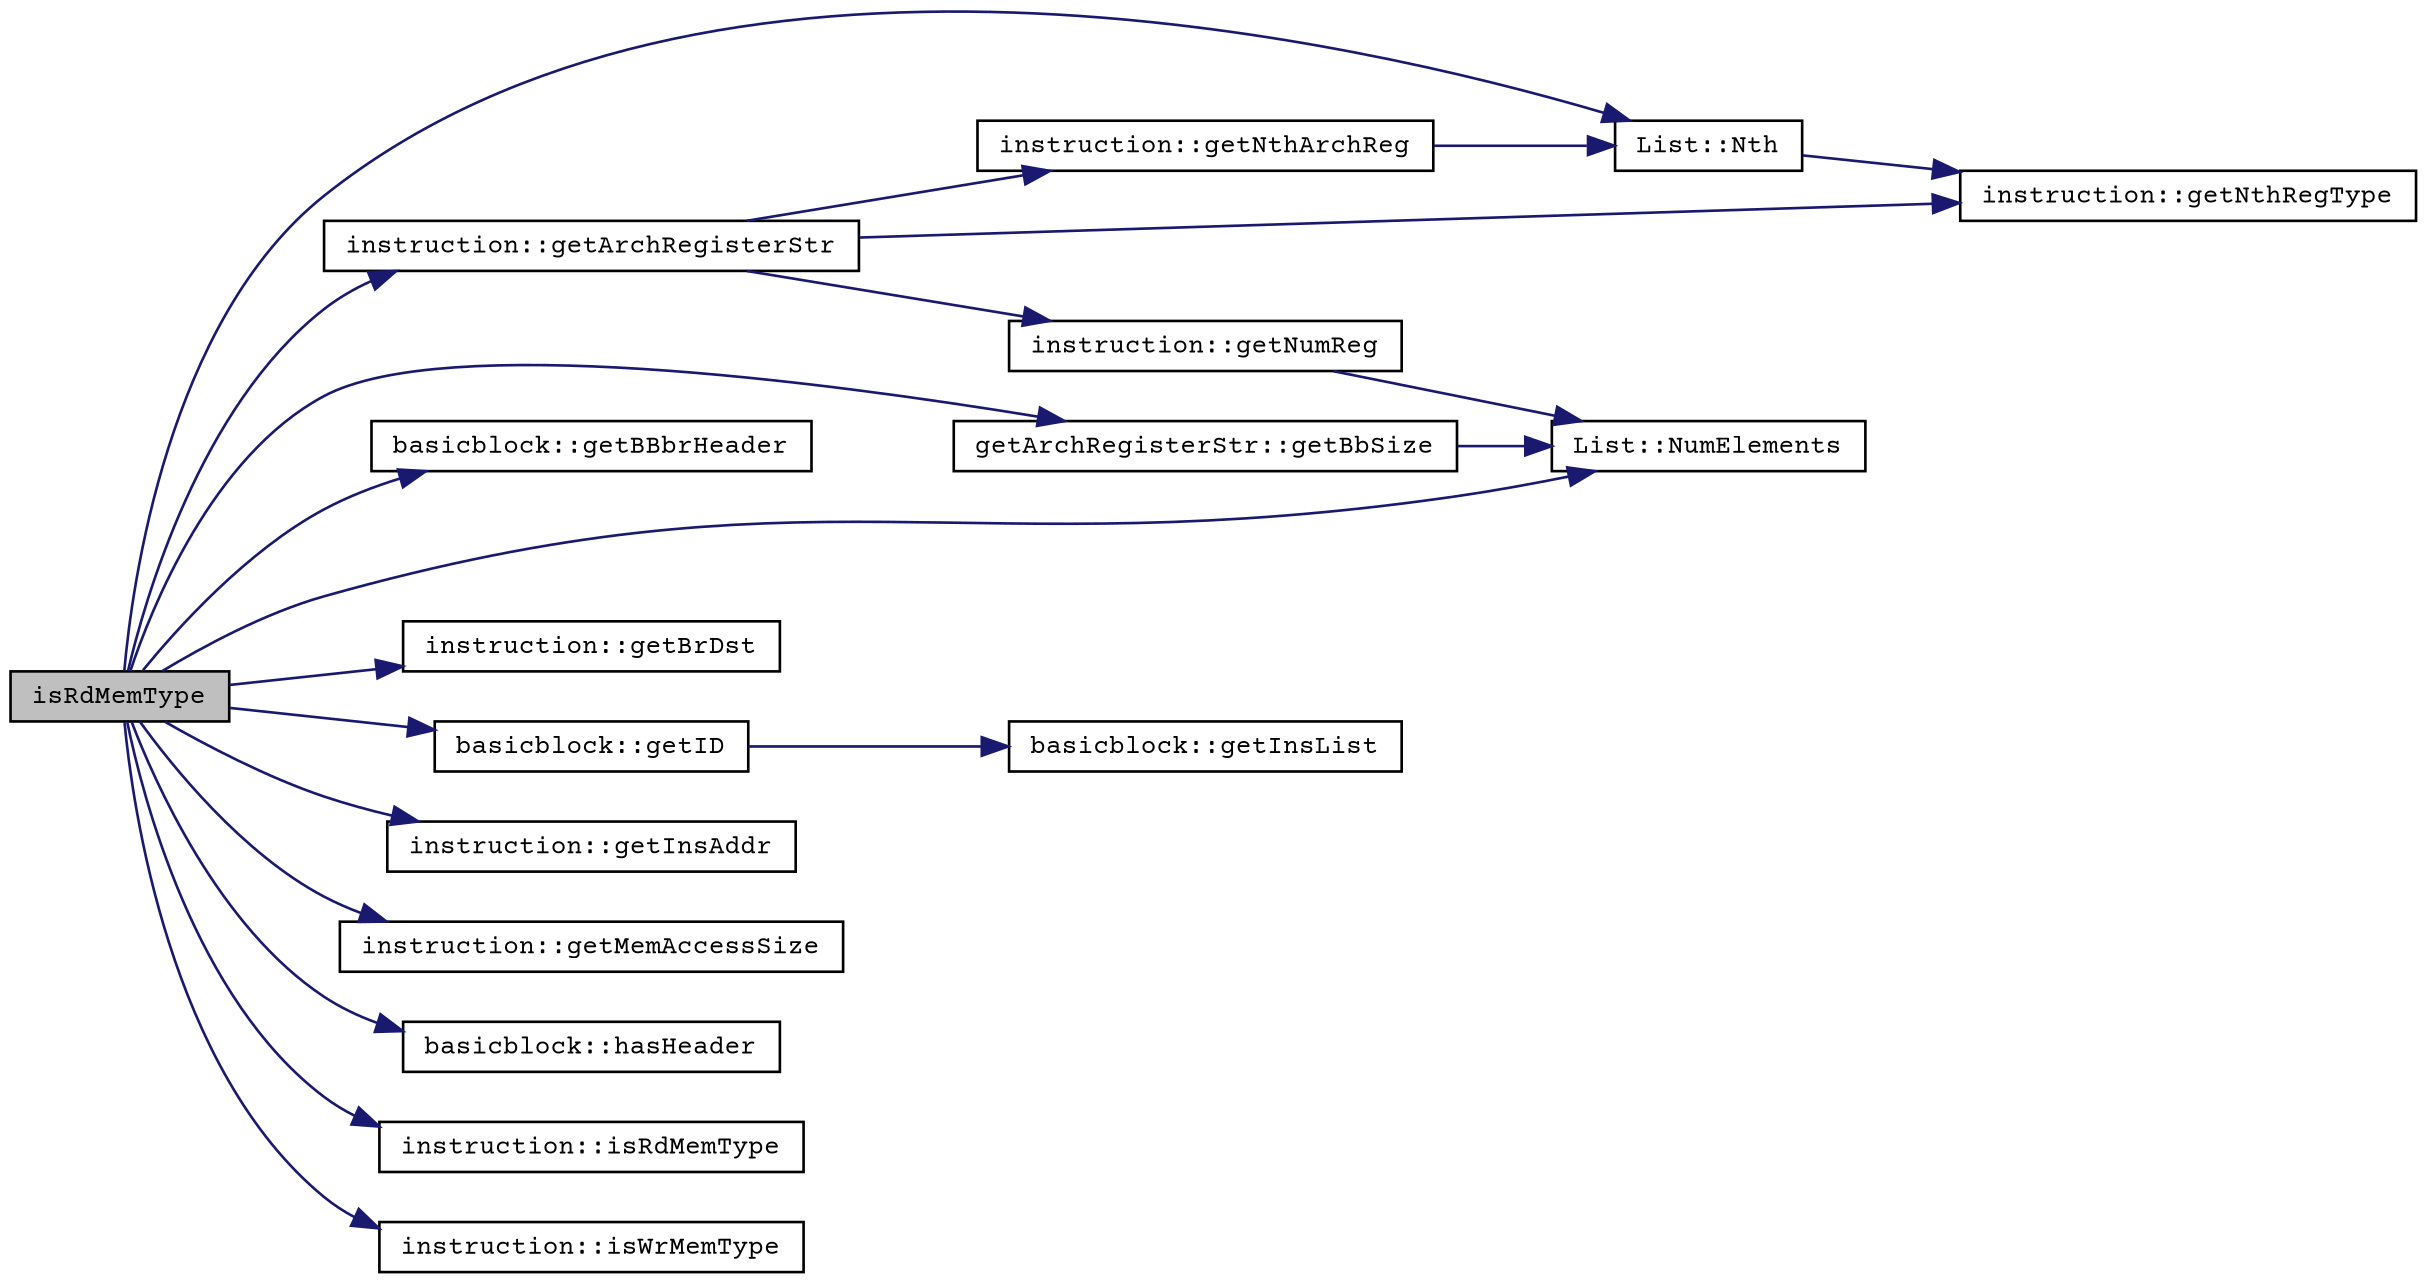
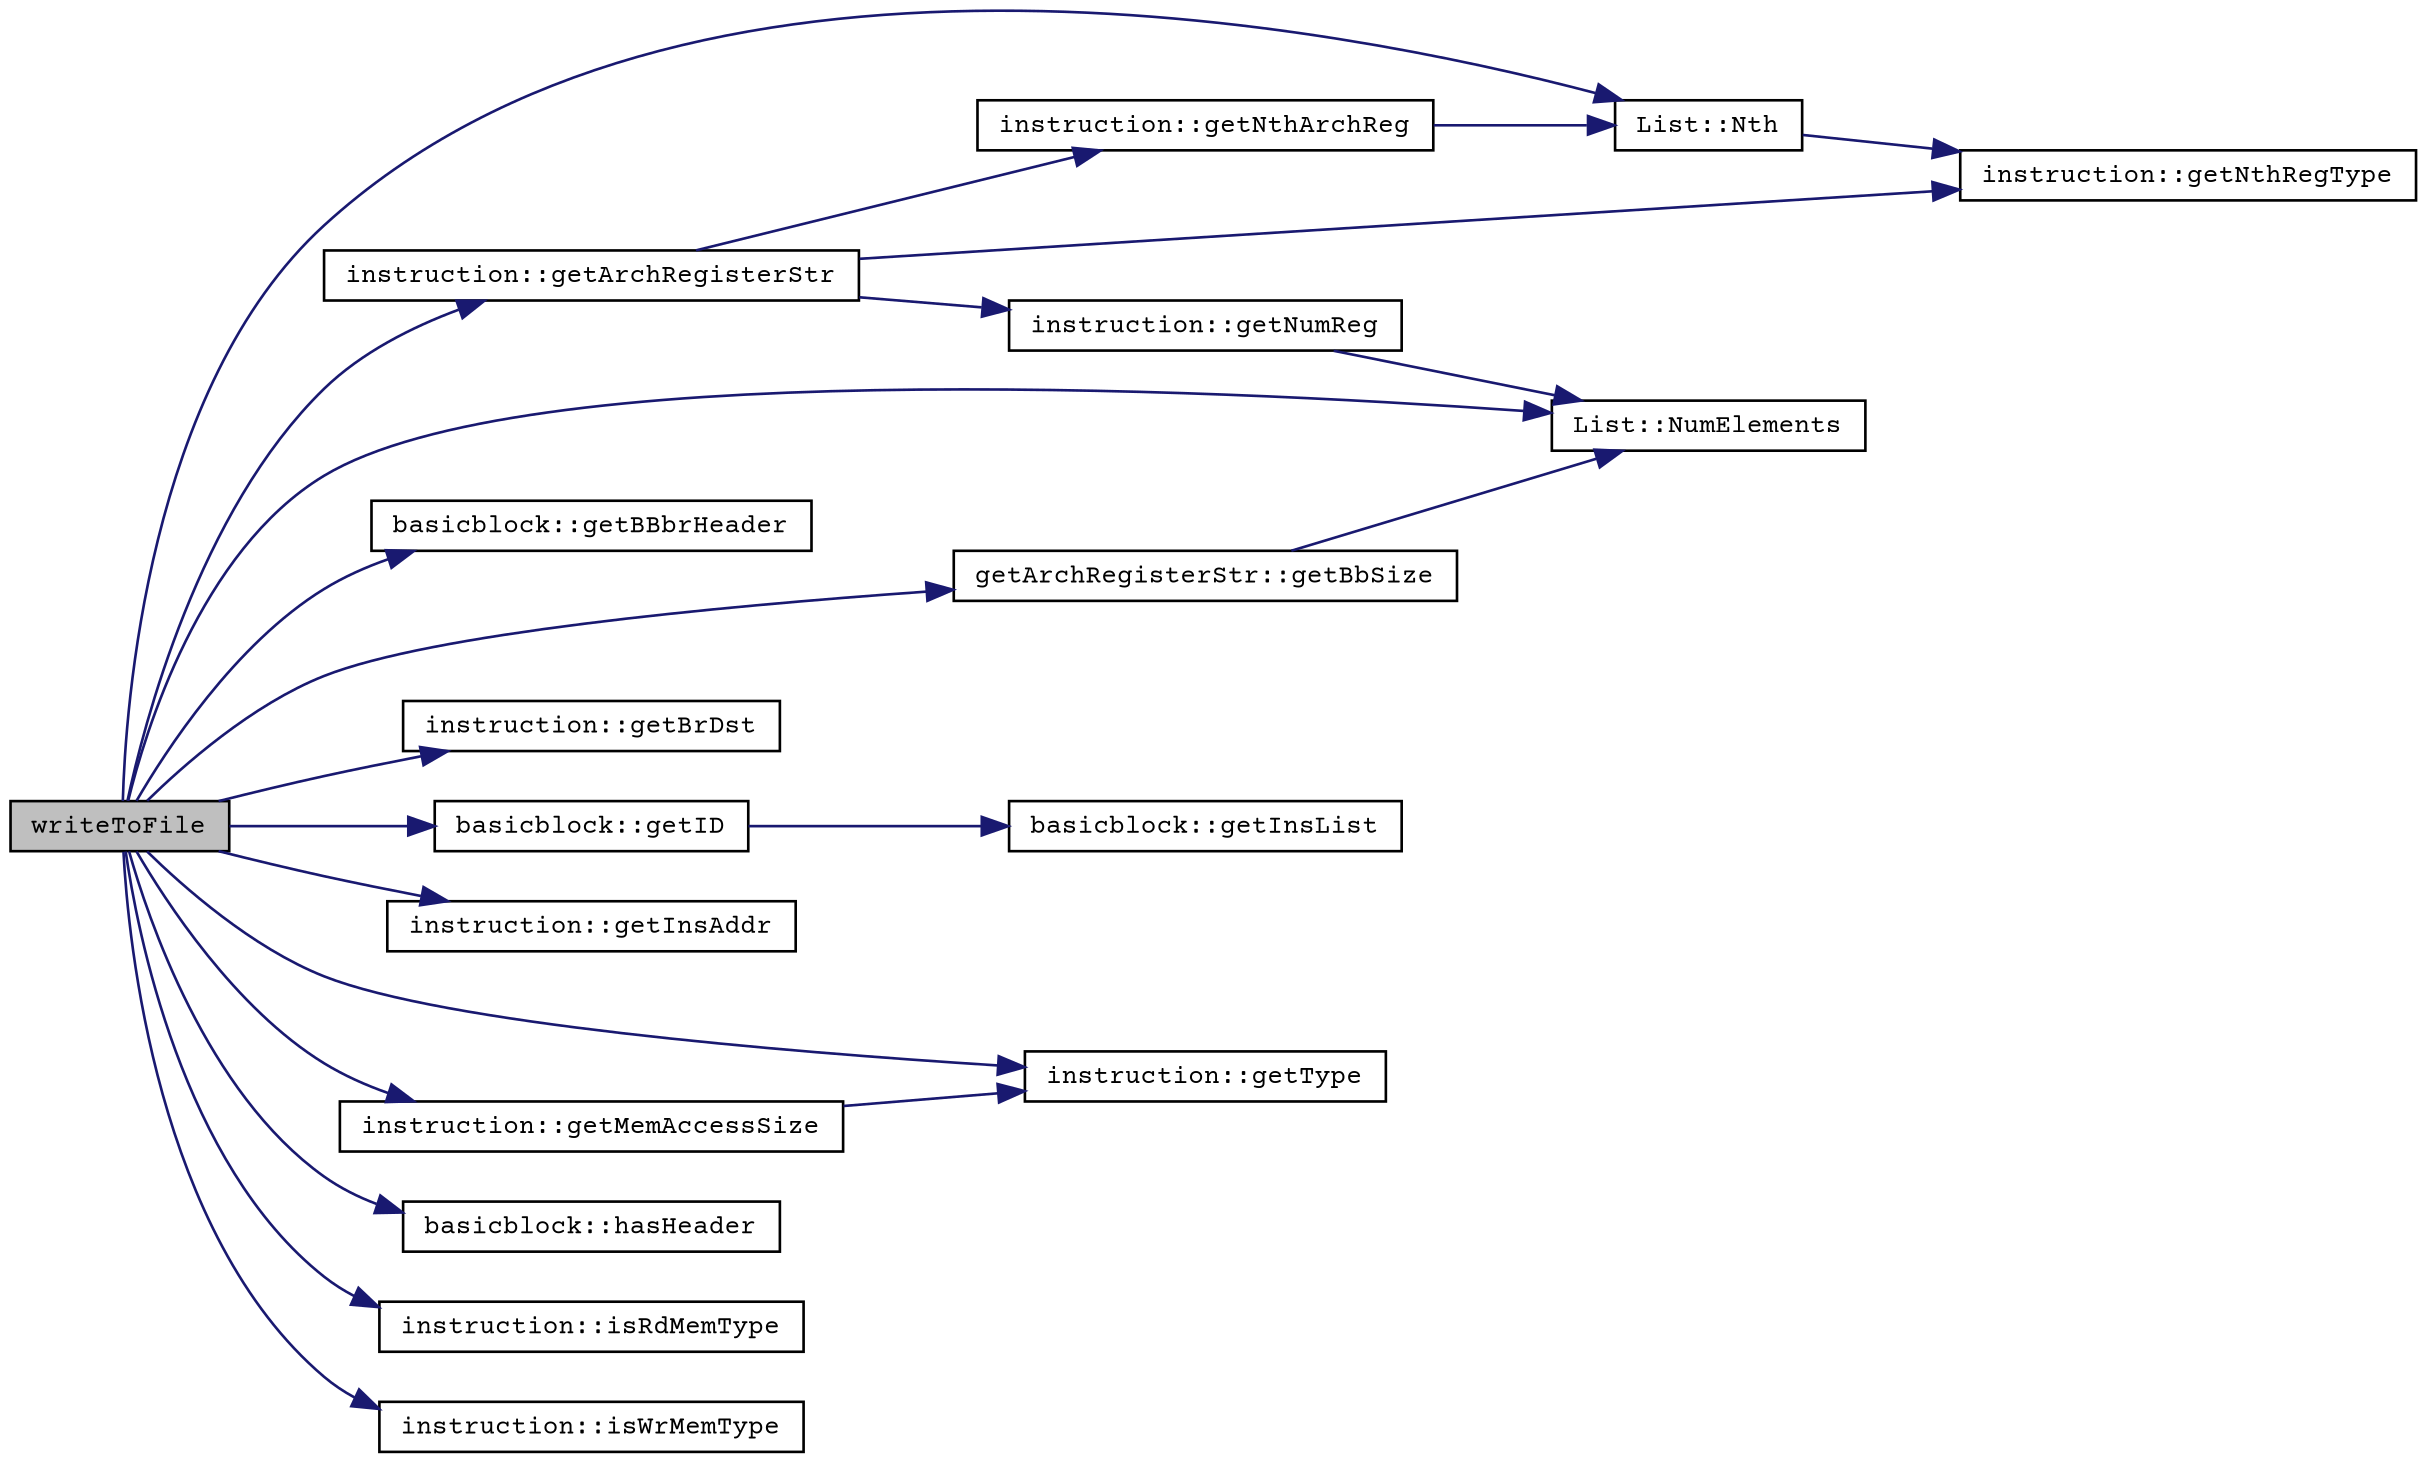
(120, 696) -> (120, 826)
none -> (1205, 1076)
